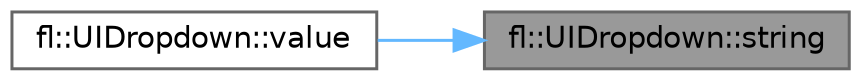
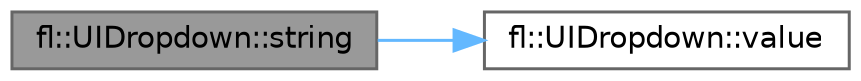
(416, 40) -> (416, 40)
